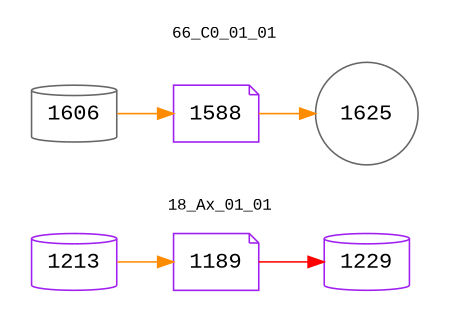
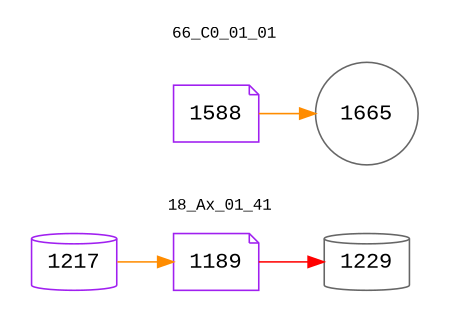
(74, 114) -> none
(367, 114) -> (367, 114)
(220, 206) -> (220, 206)
(74, 262) -> (74, 262)
(367, 262) -> (367, 262)
